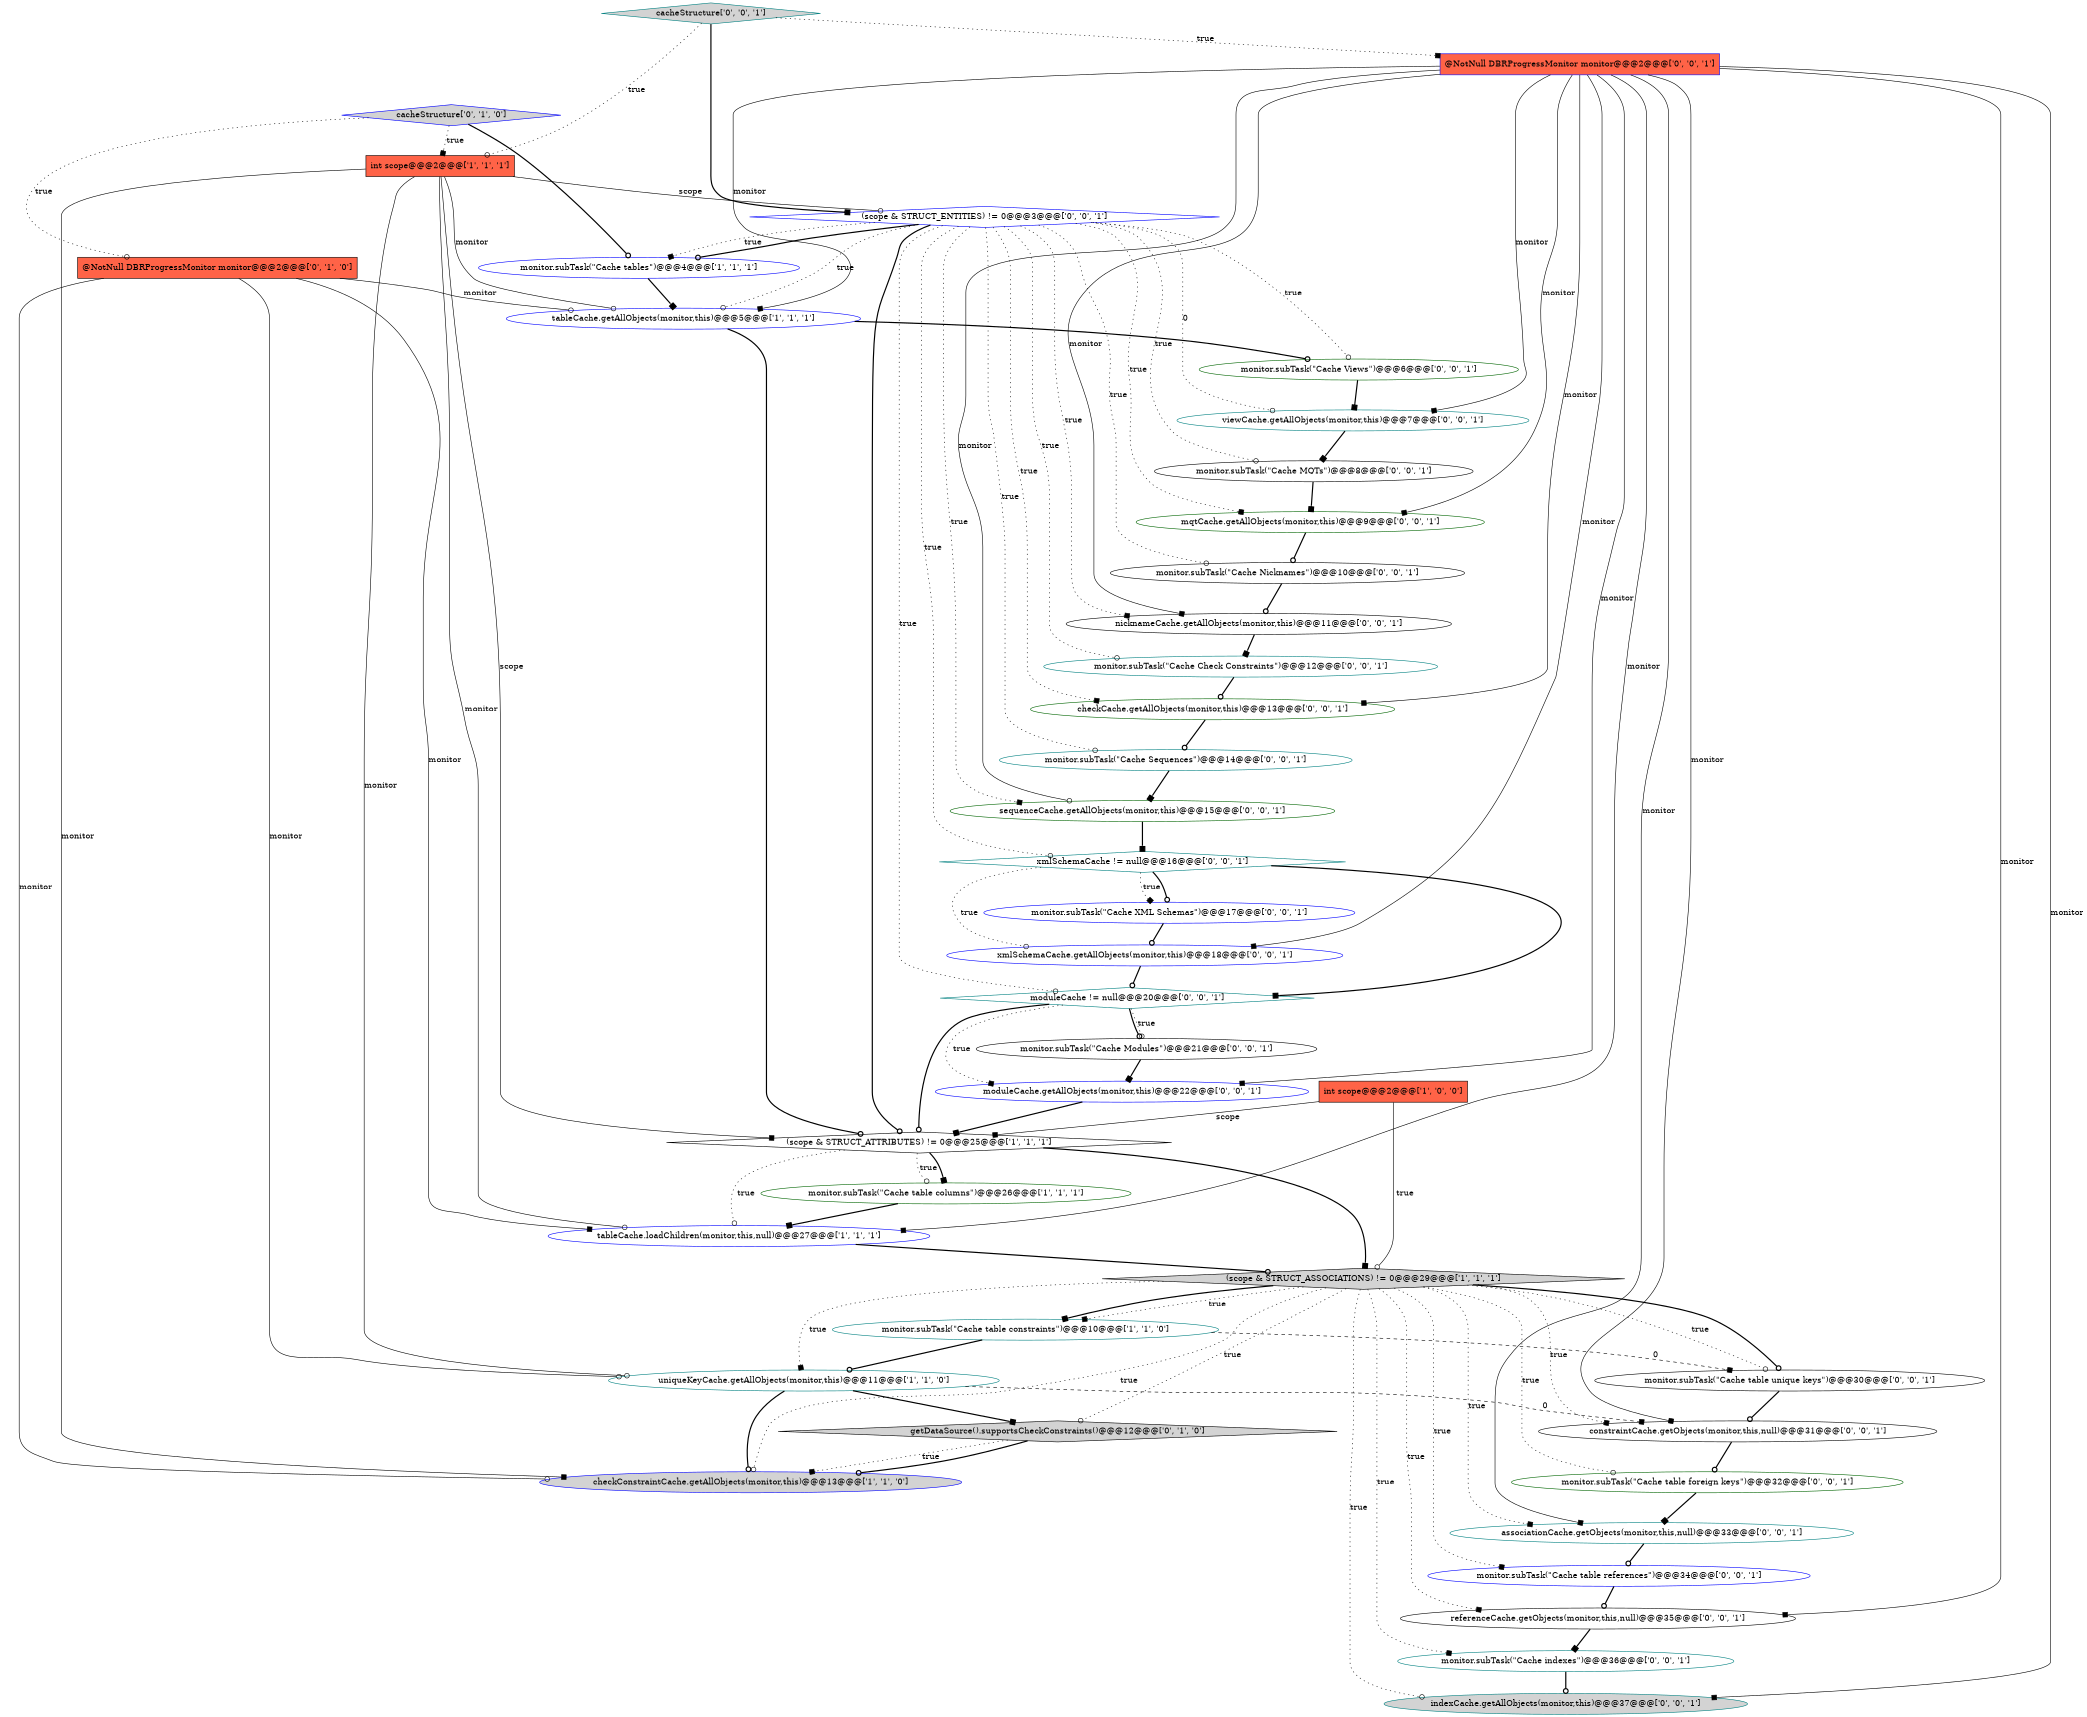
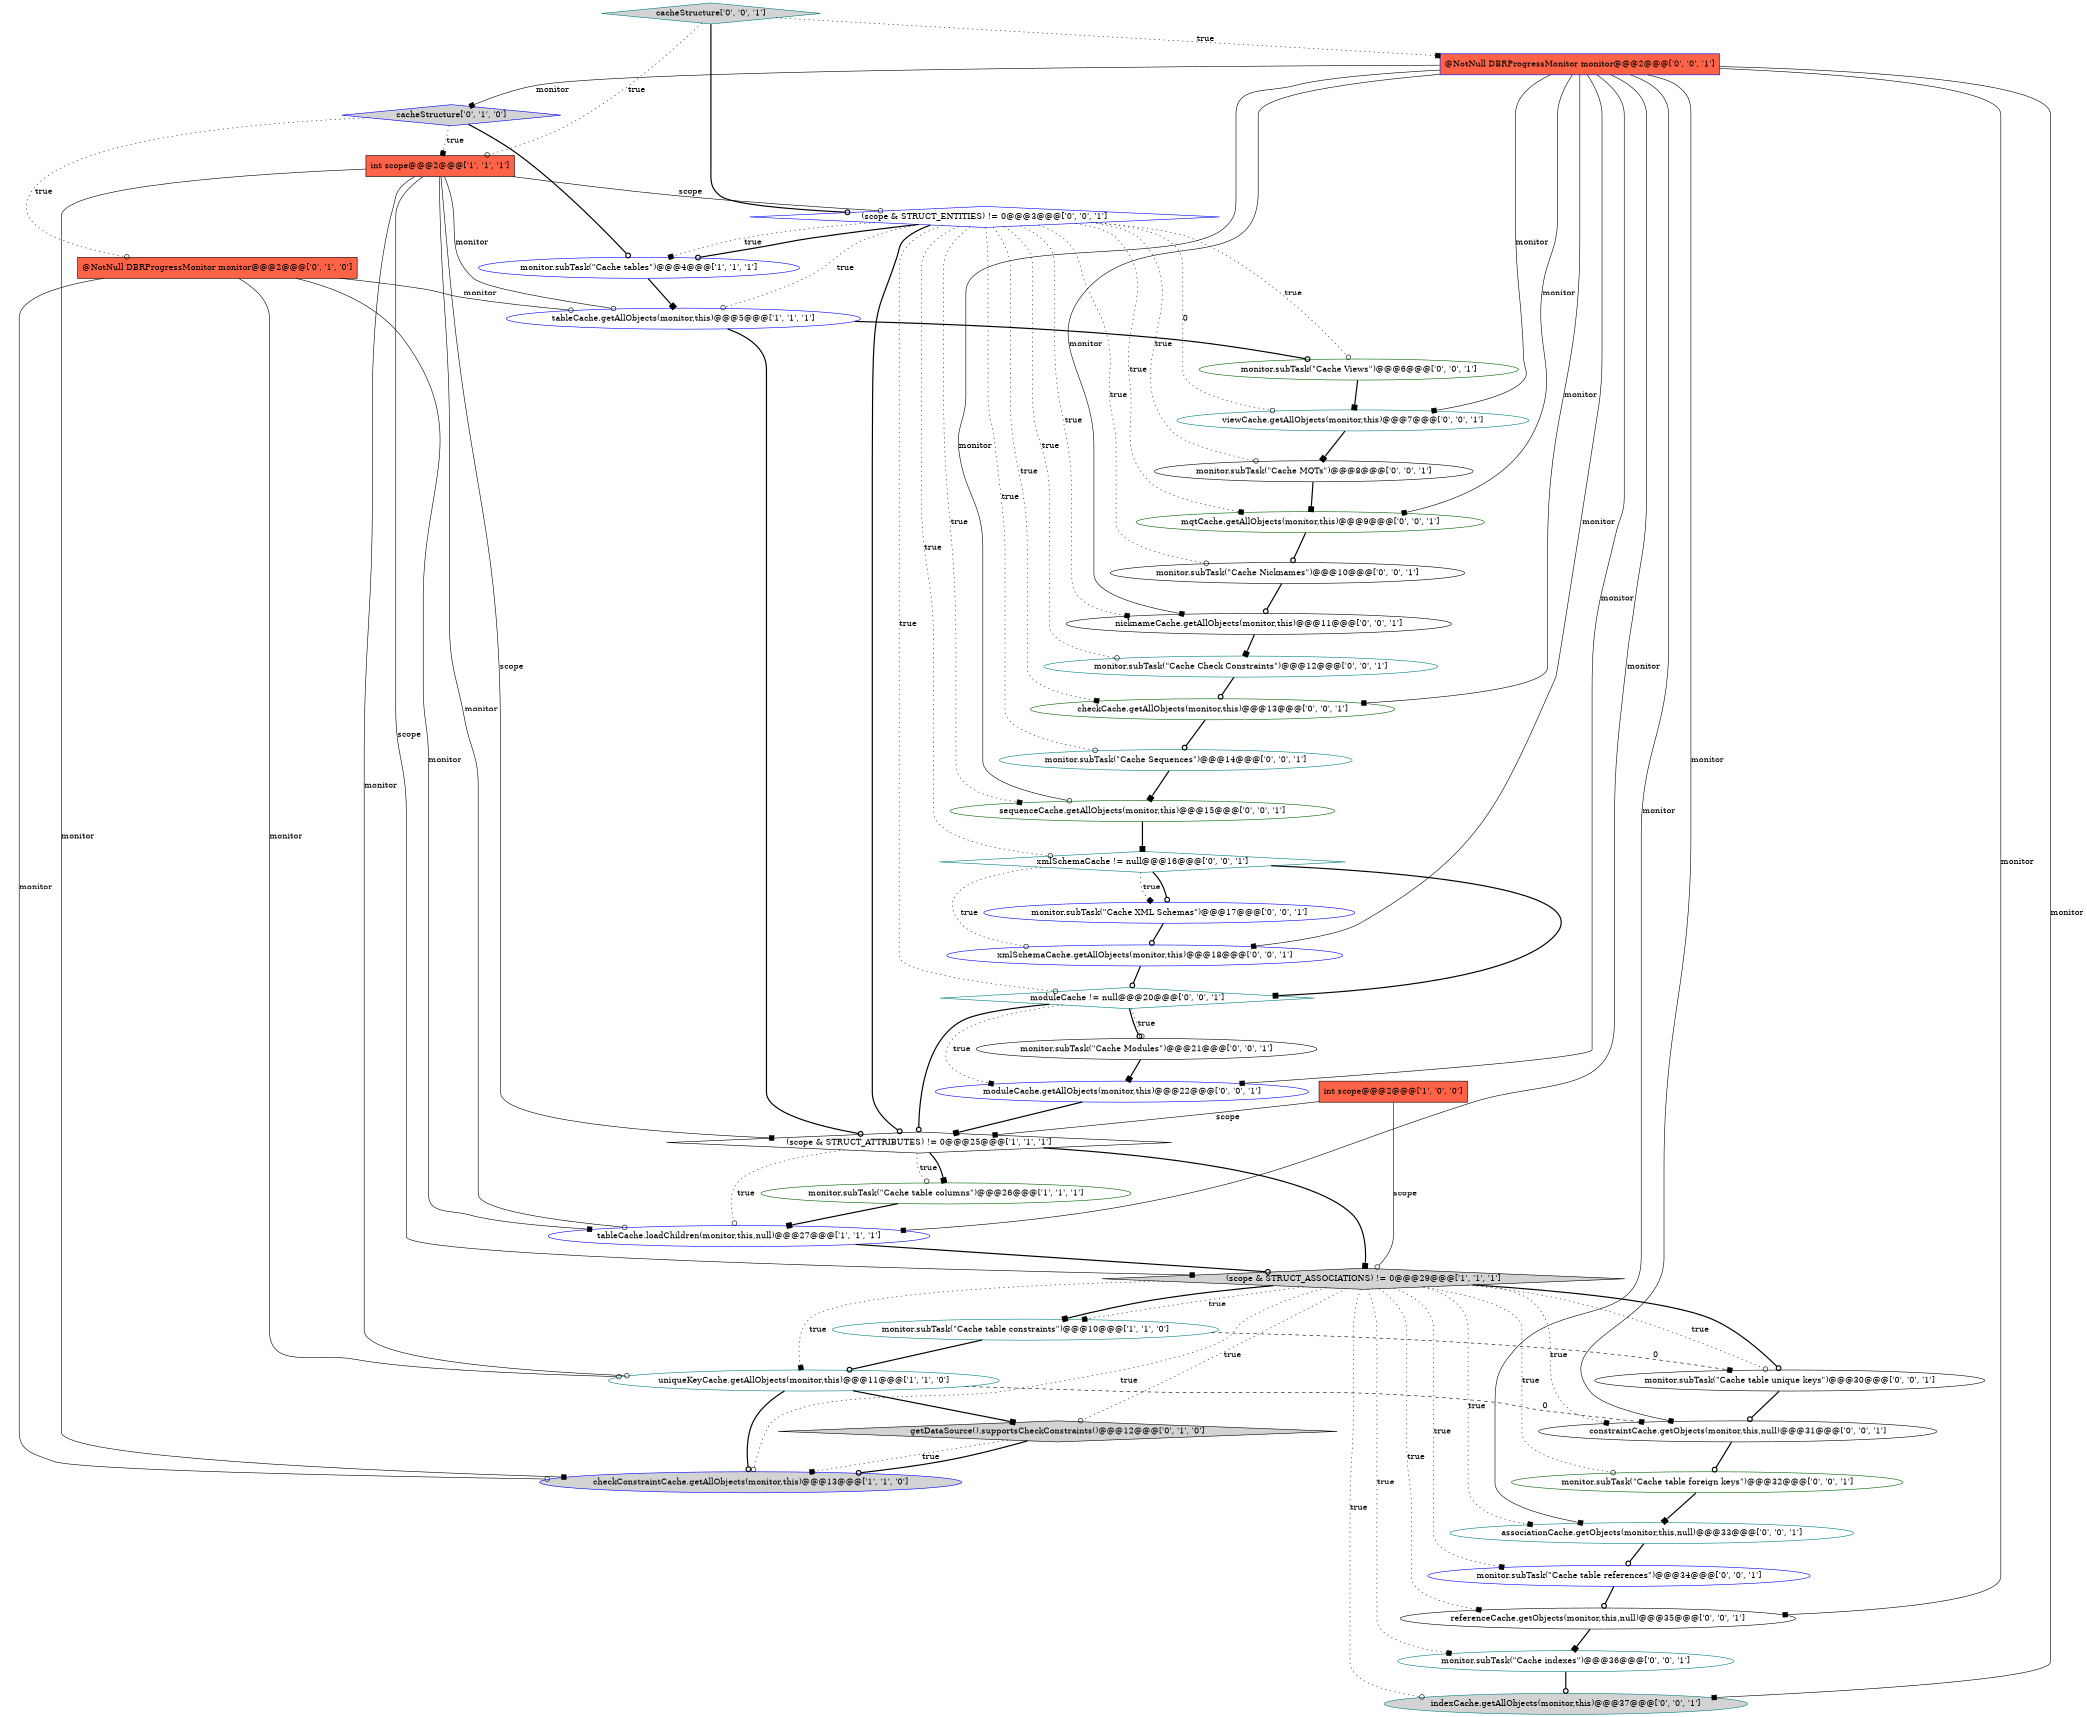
(916, 83) -> (956, 69)
(711, 175) -> (711, 175)
none -> (406, 1093)
(1405, 1193) -> (1405, 1193)
